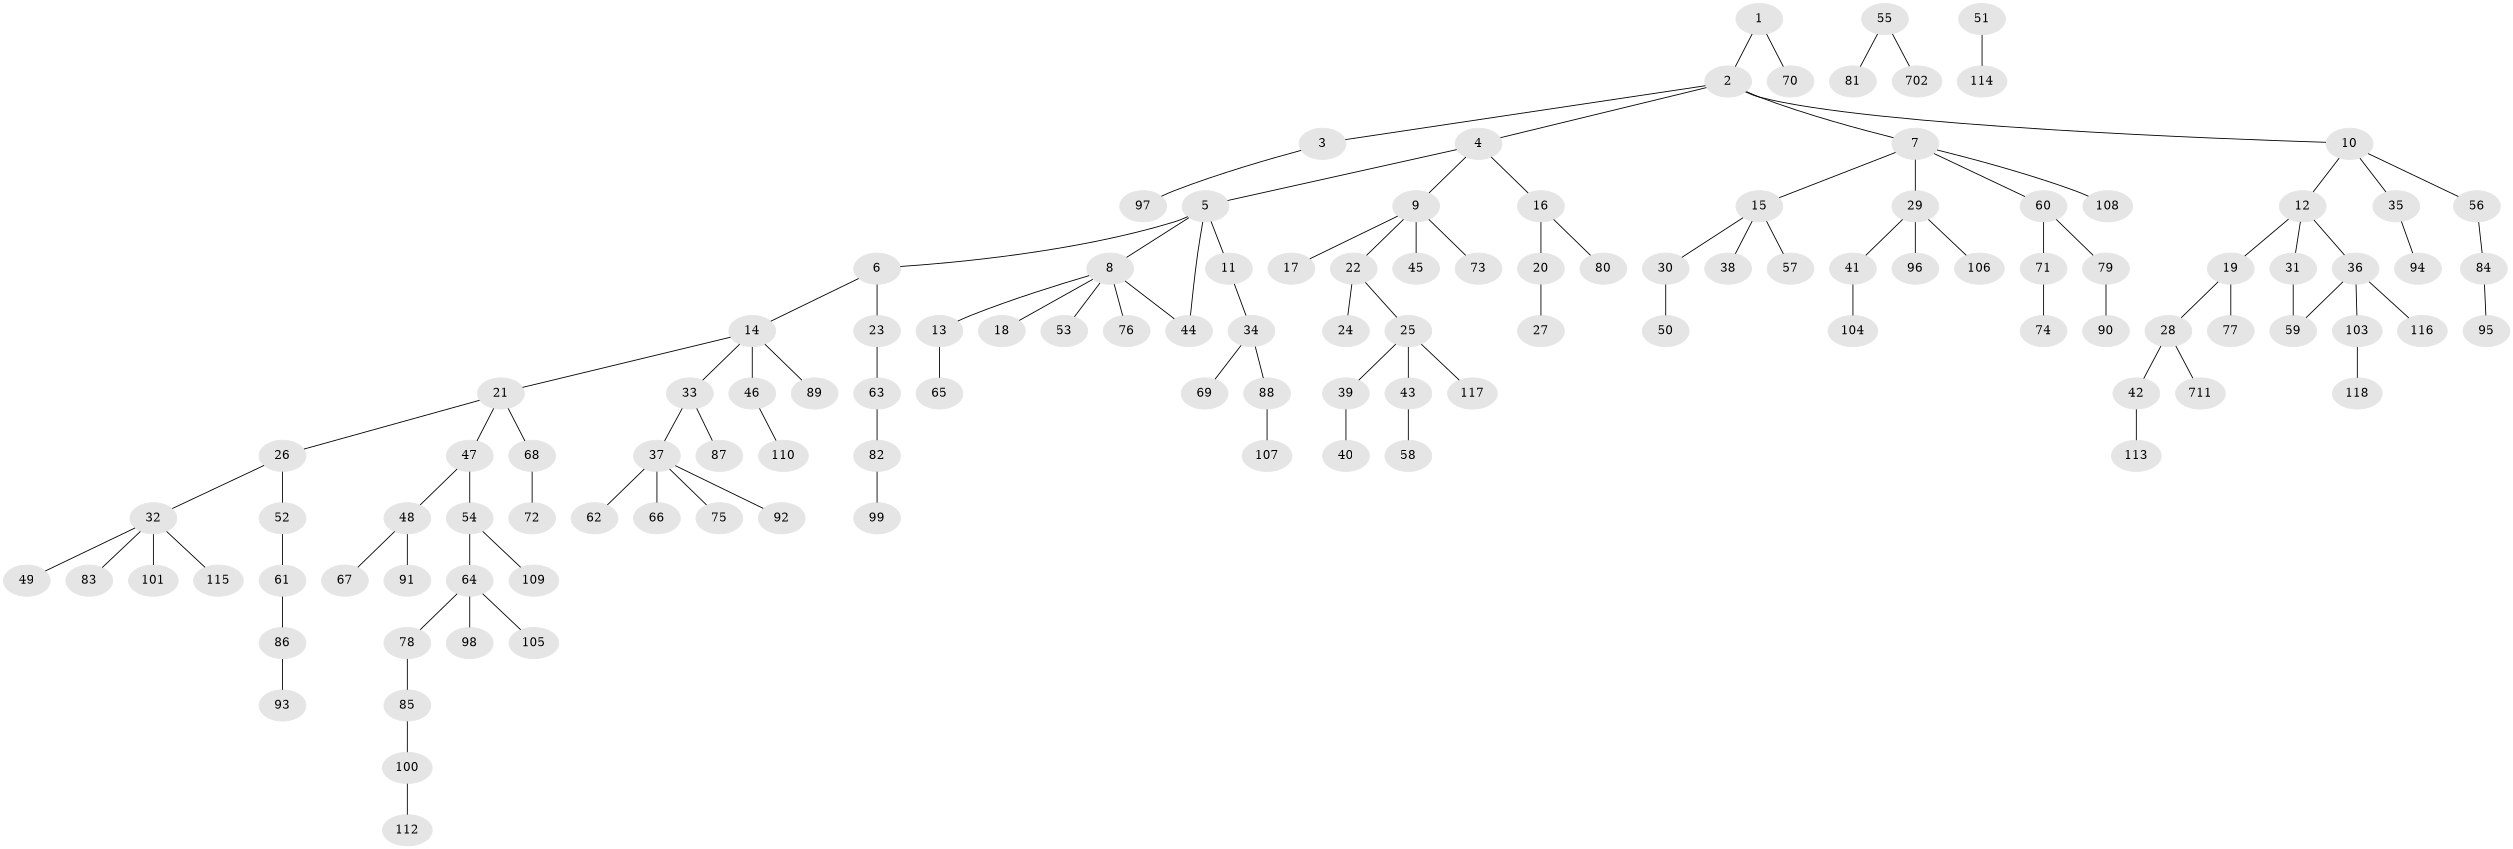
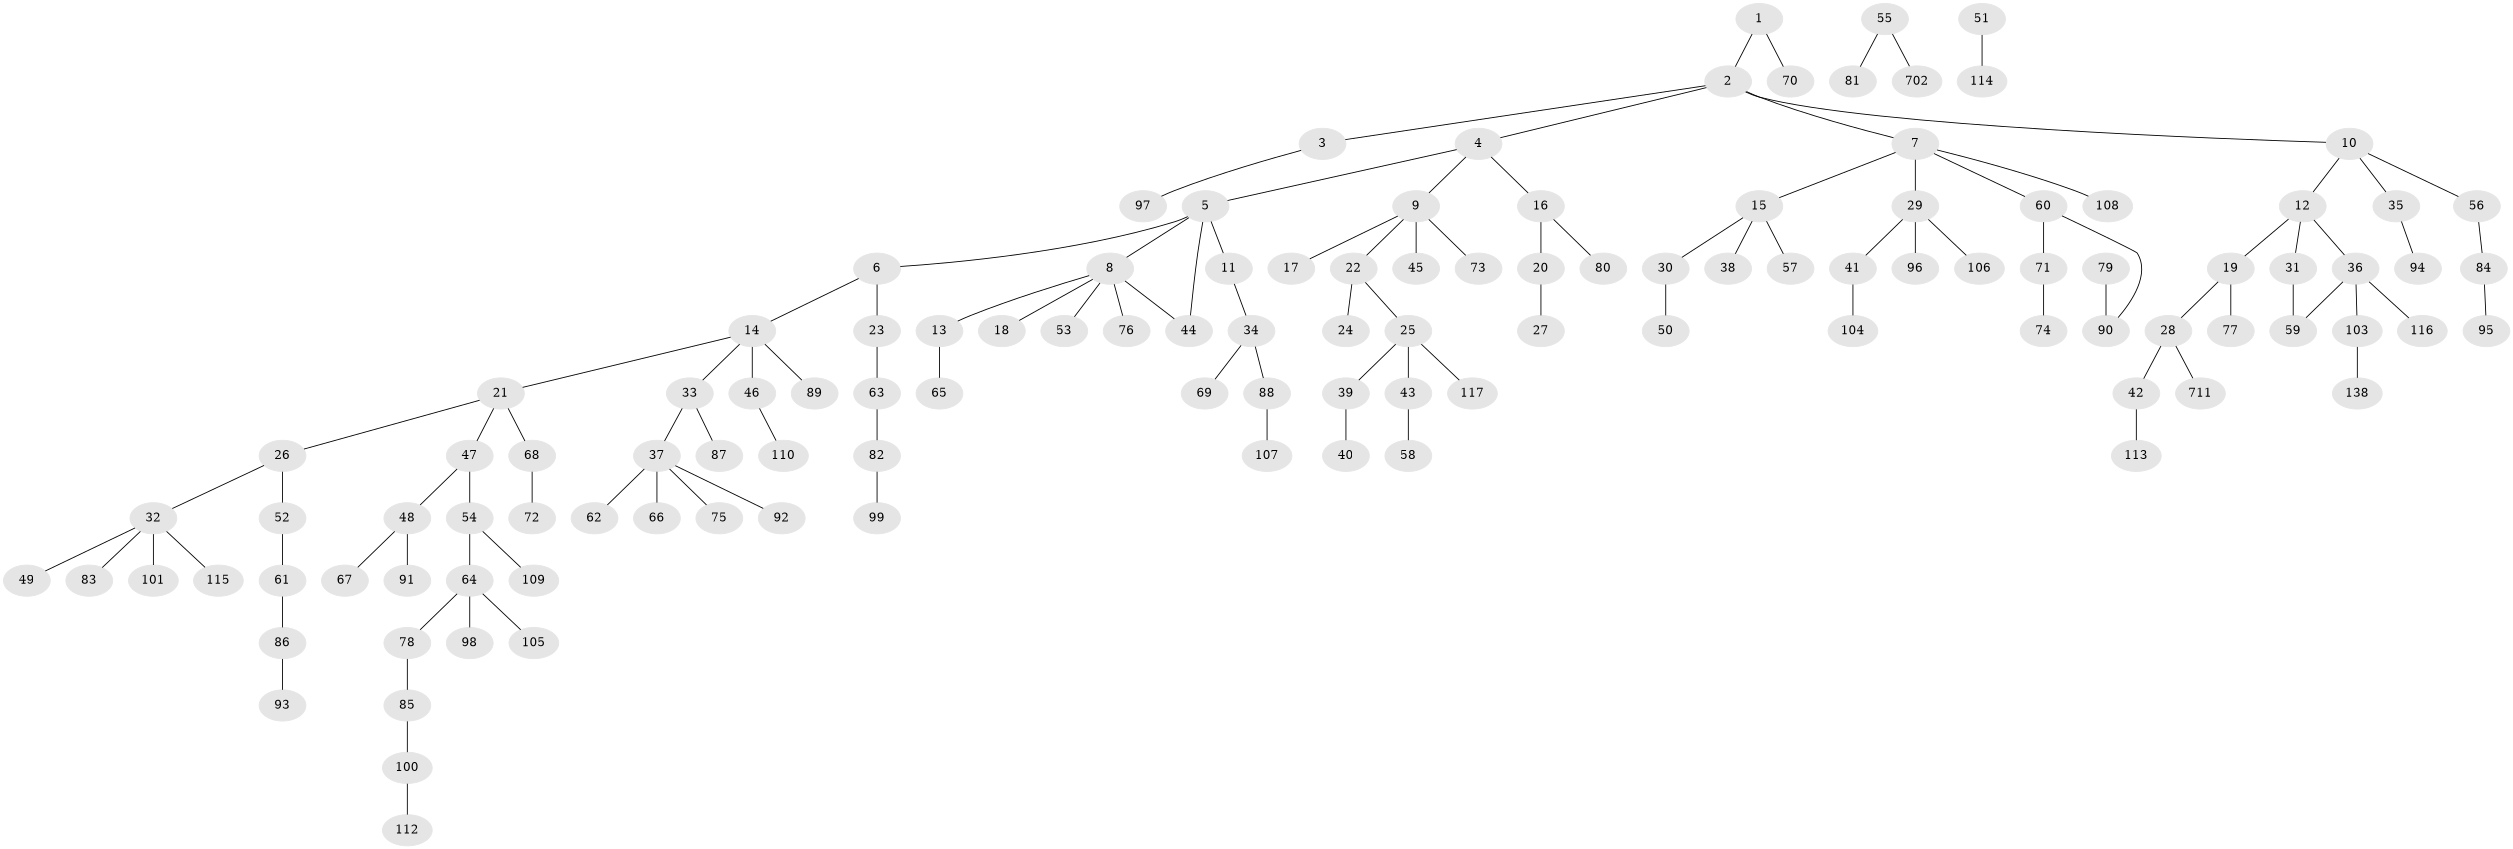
(2075, 237) -> (2132, 250)
(2357, 393) -> (2357, 393)
